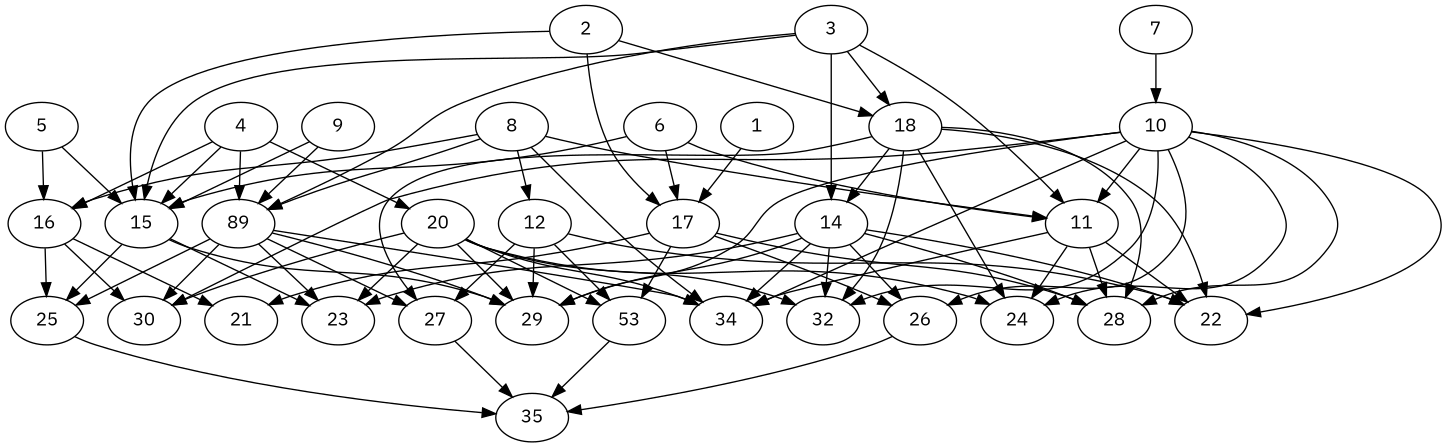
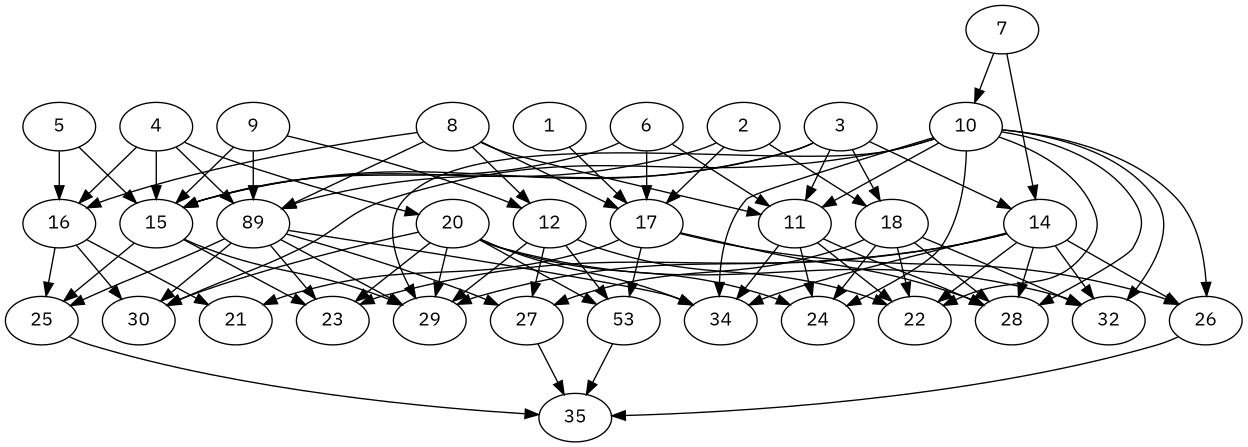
none -> (366, 156)
(872, 170) -> (1020, 120)
(609, 224) -> (574, 187)
